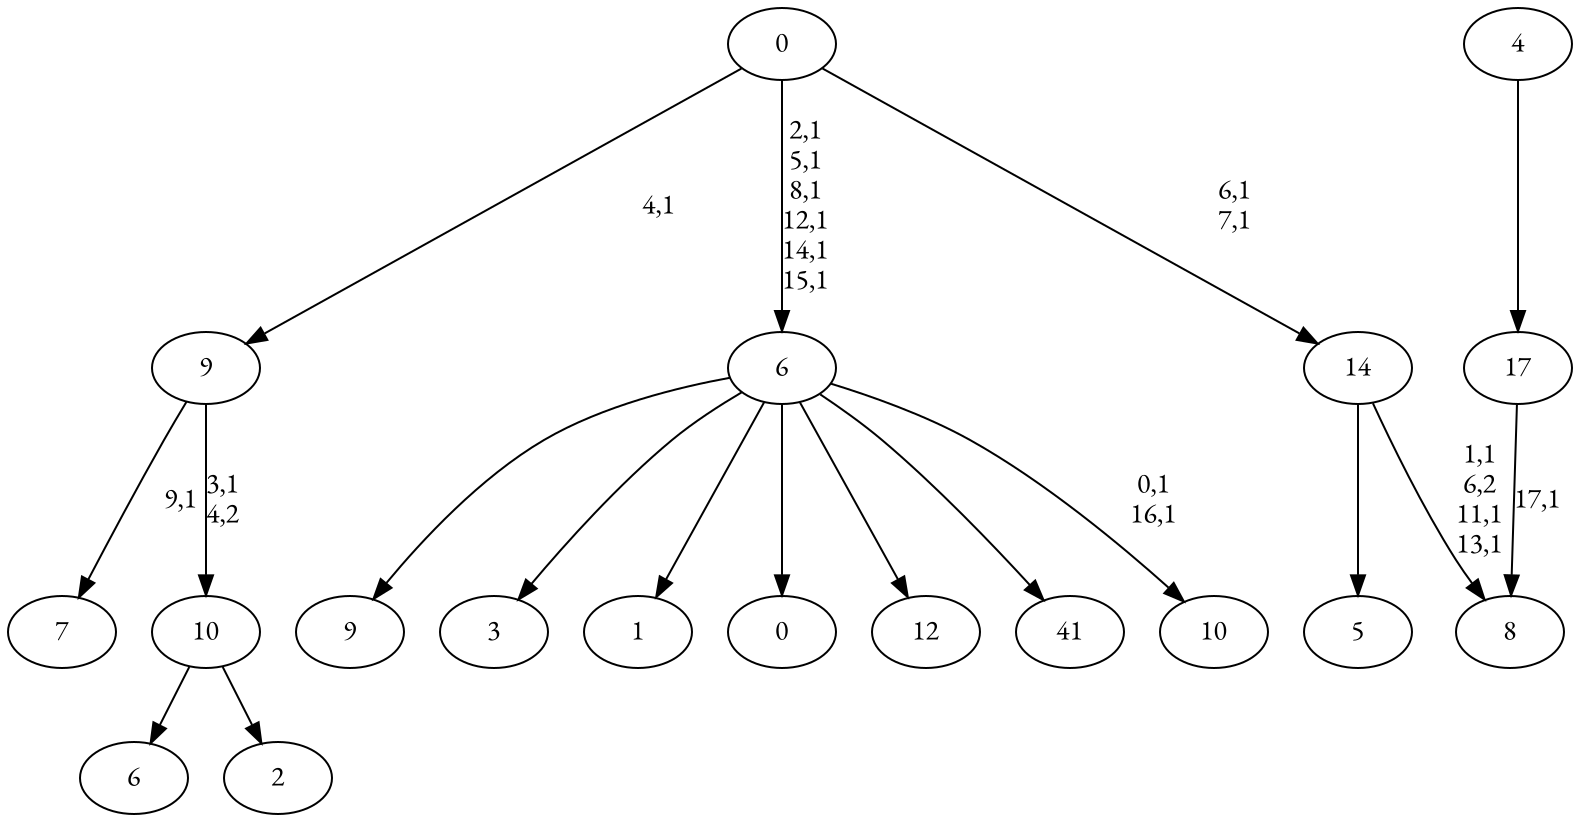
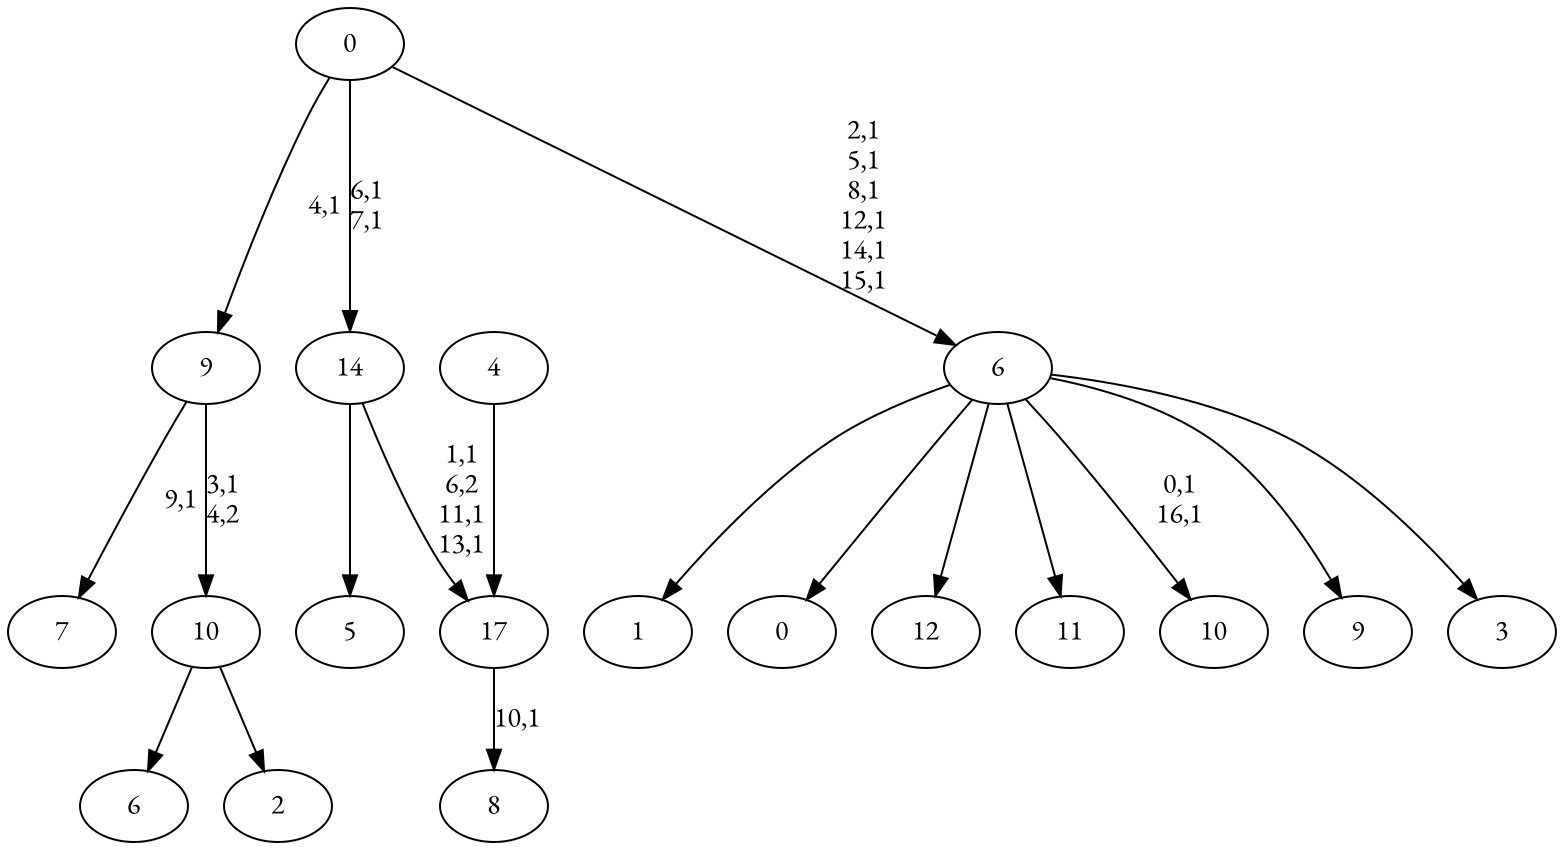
(1419, 496) -> (404, 497)
(1538, 500) -> (518, 719)
(1070, 632) -> (1070, 632)
